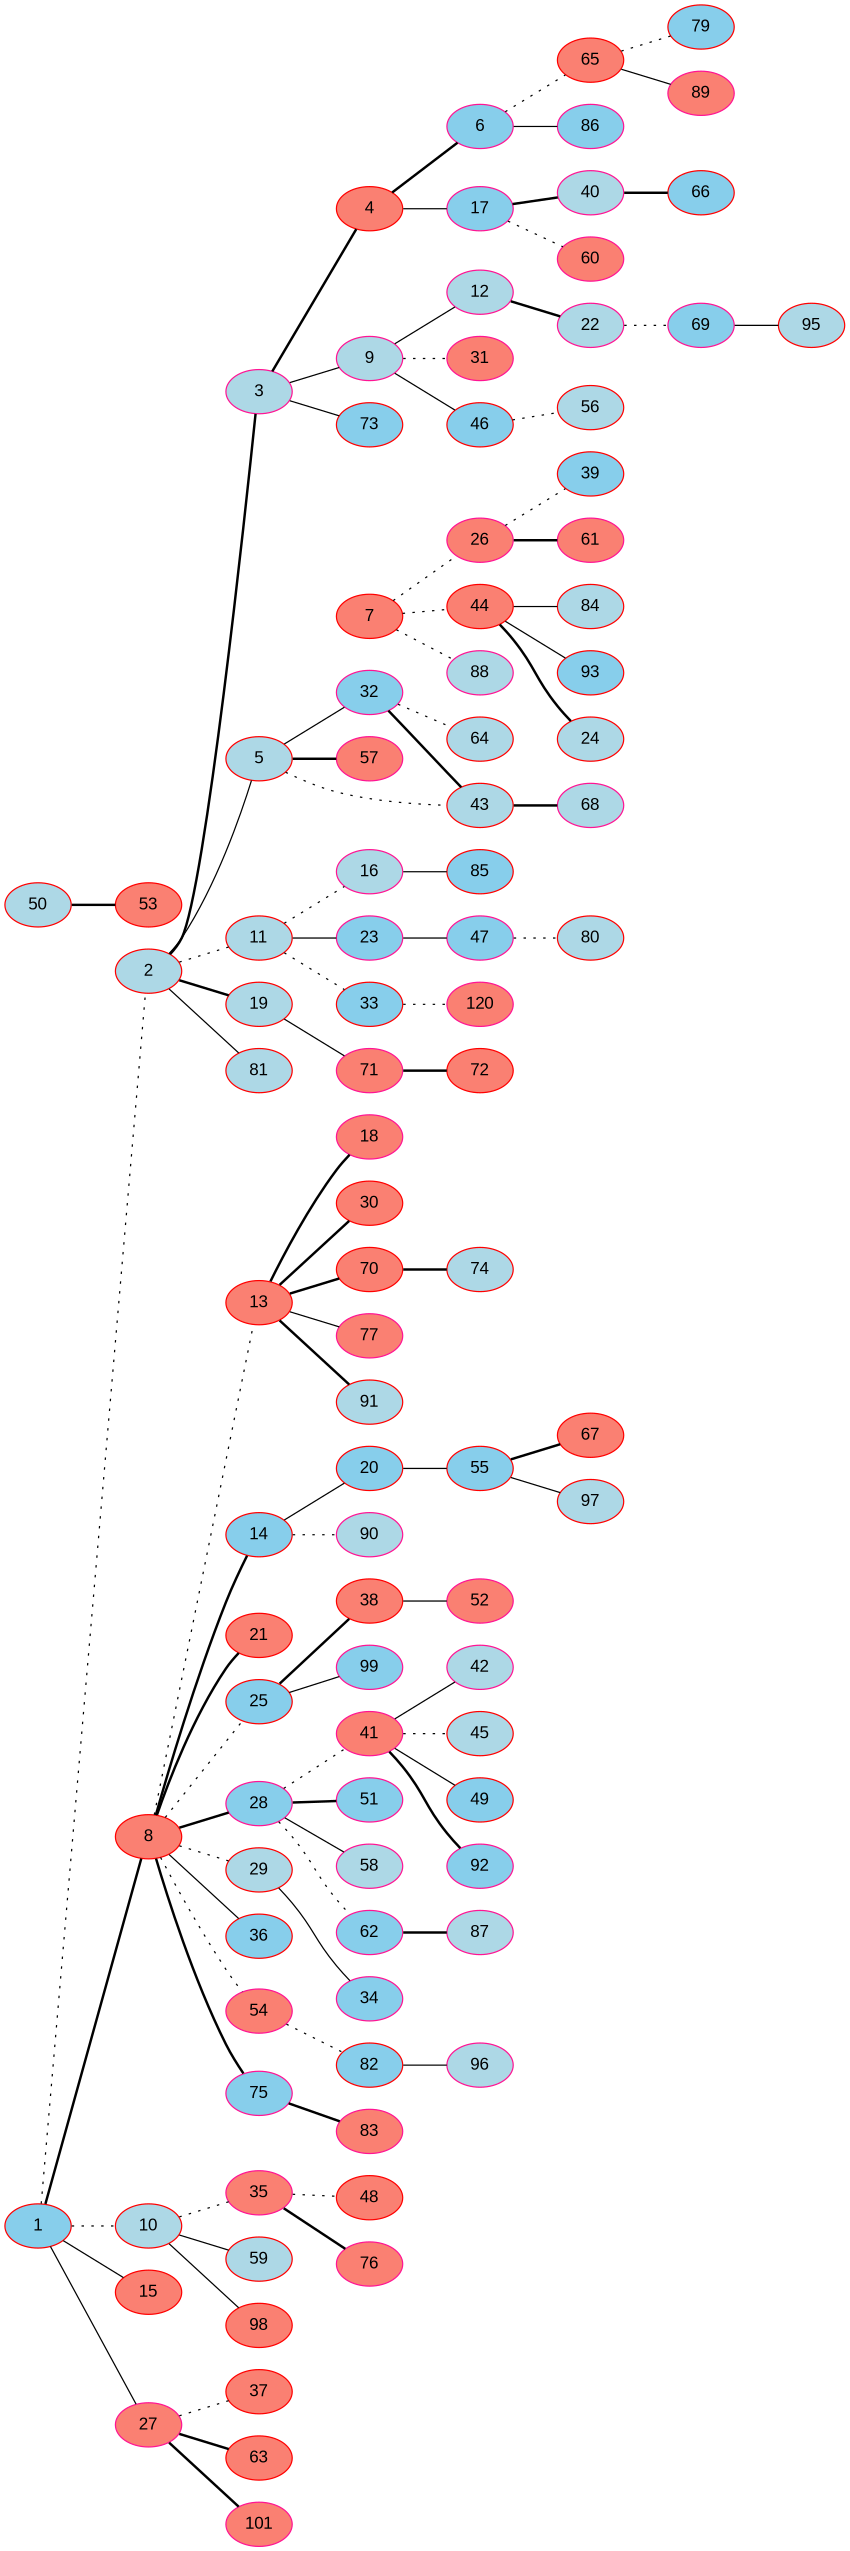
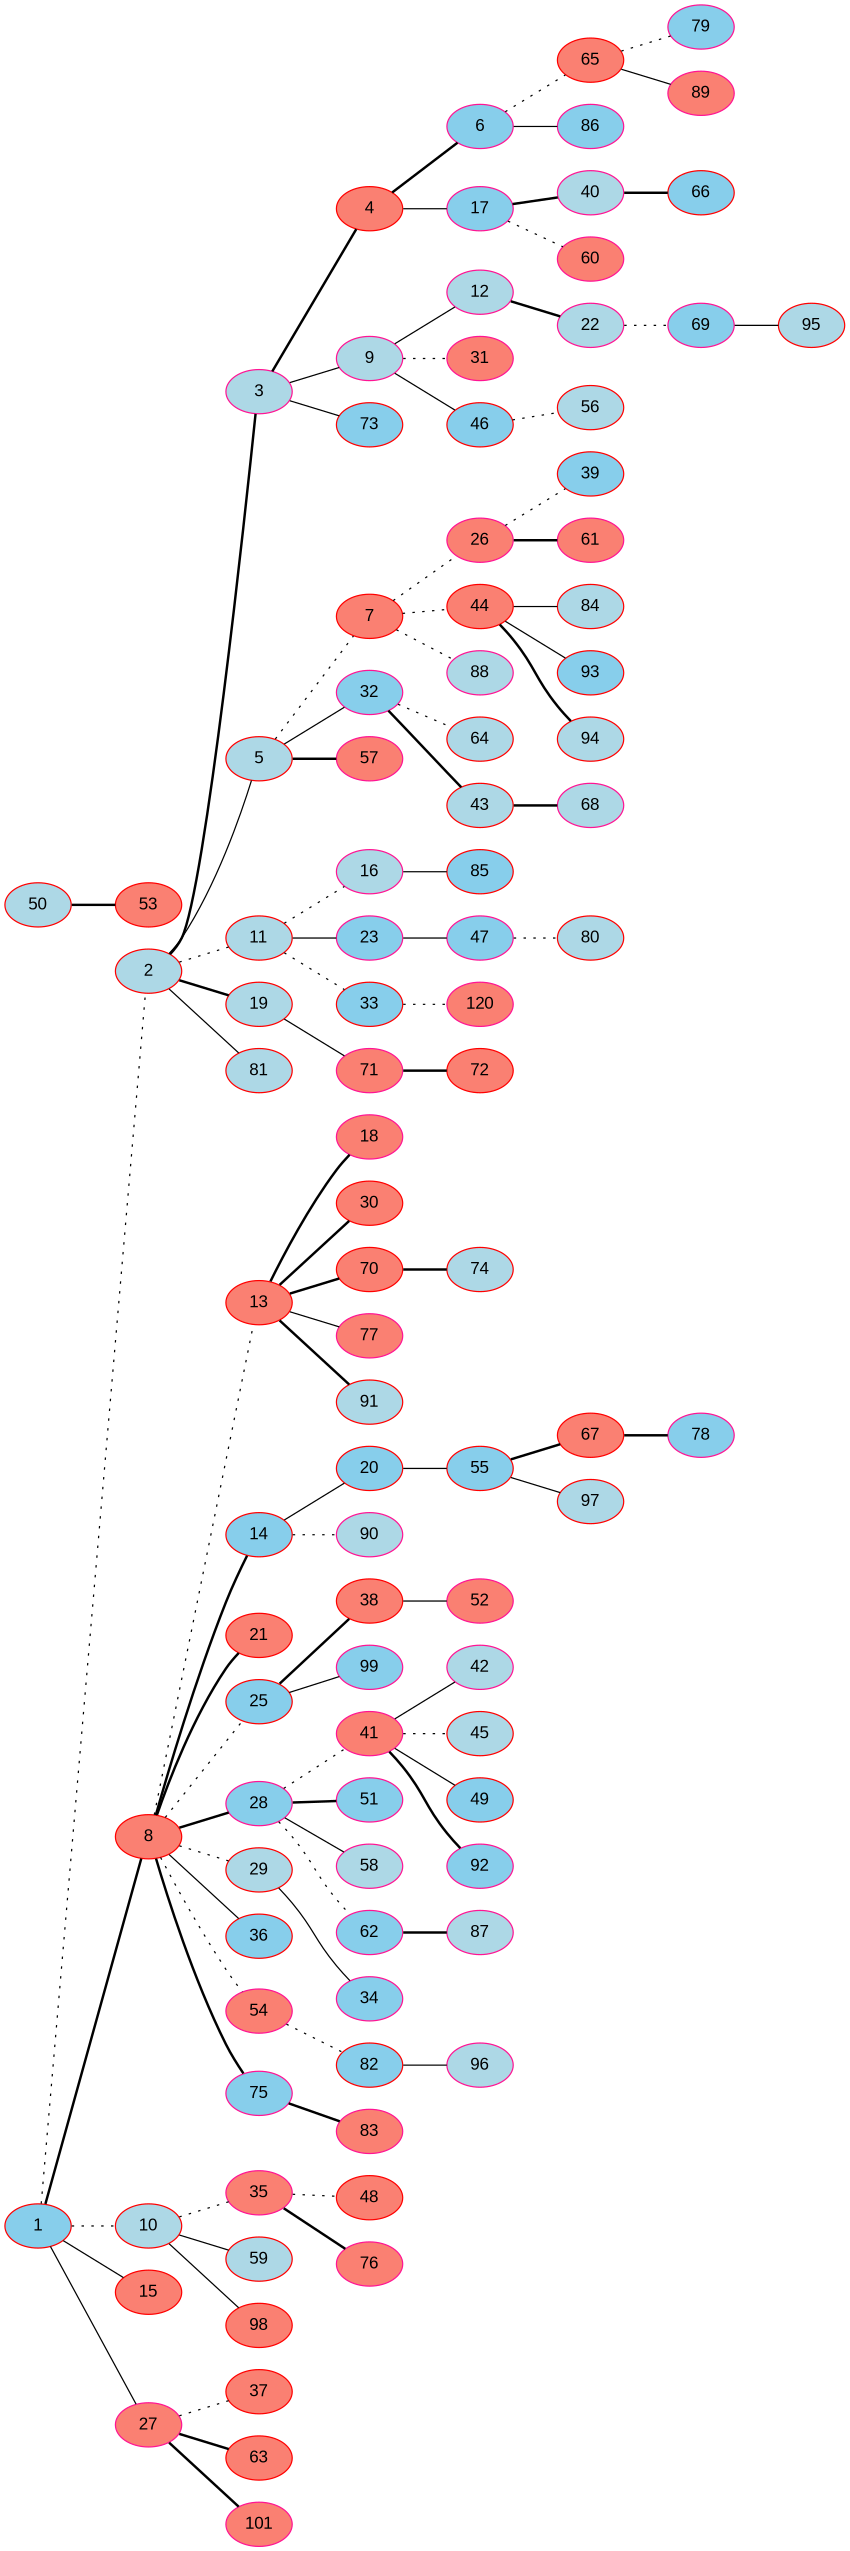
(701, 27) -> (701, 27)
(591, 739) -> (591, 739)
(364, 798) -> (314, 687)
none -> (701, 1435)
